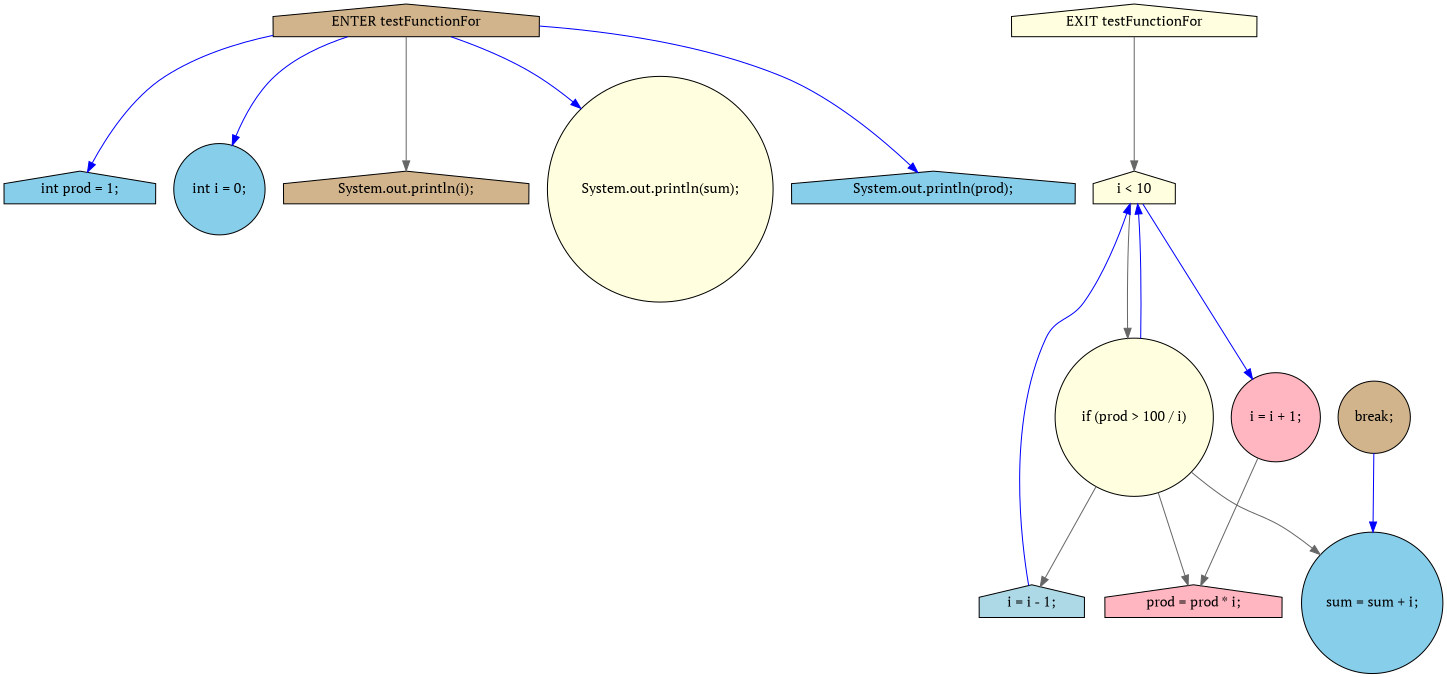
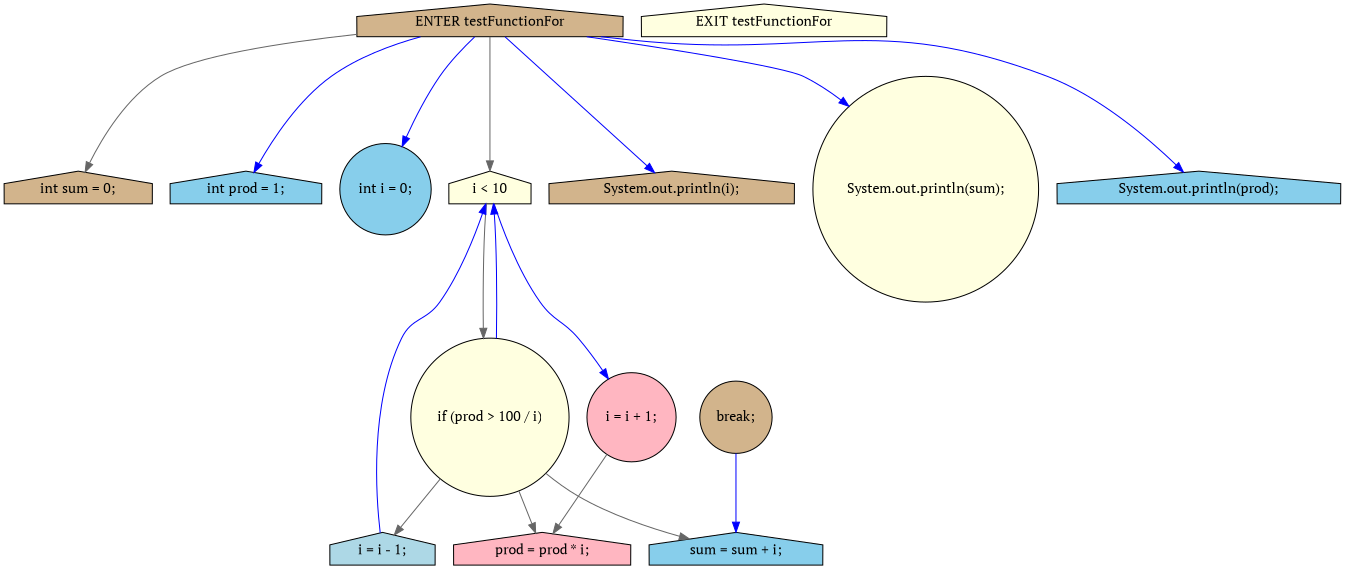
(406, 99) -> (576, 101)
(1134, 99) -> (490, 99)
none -> (78, 189)
(1372, 603) -> (736, 550)
